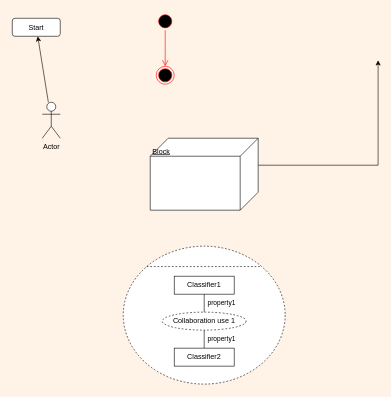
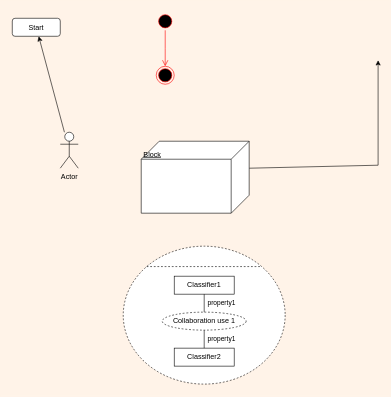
(51, 120) -> (69, 150)
(204, 174) -> (195, 177)
